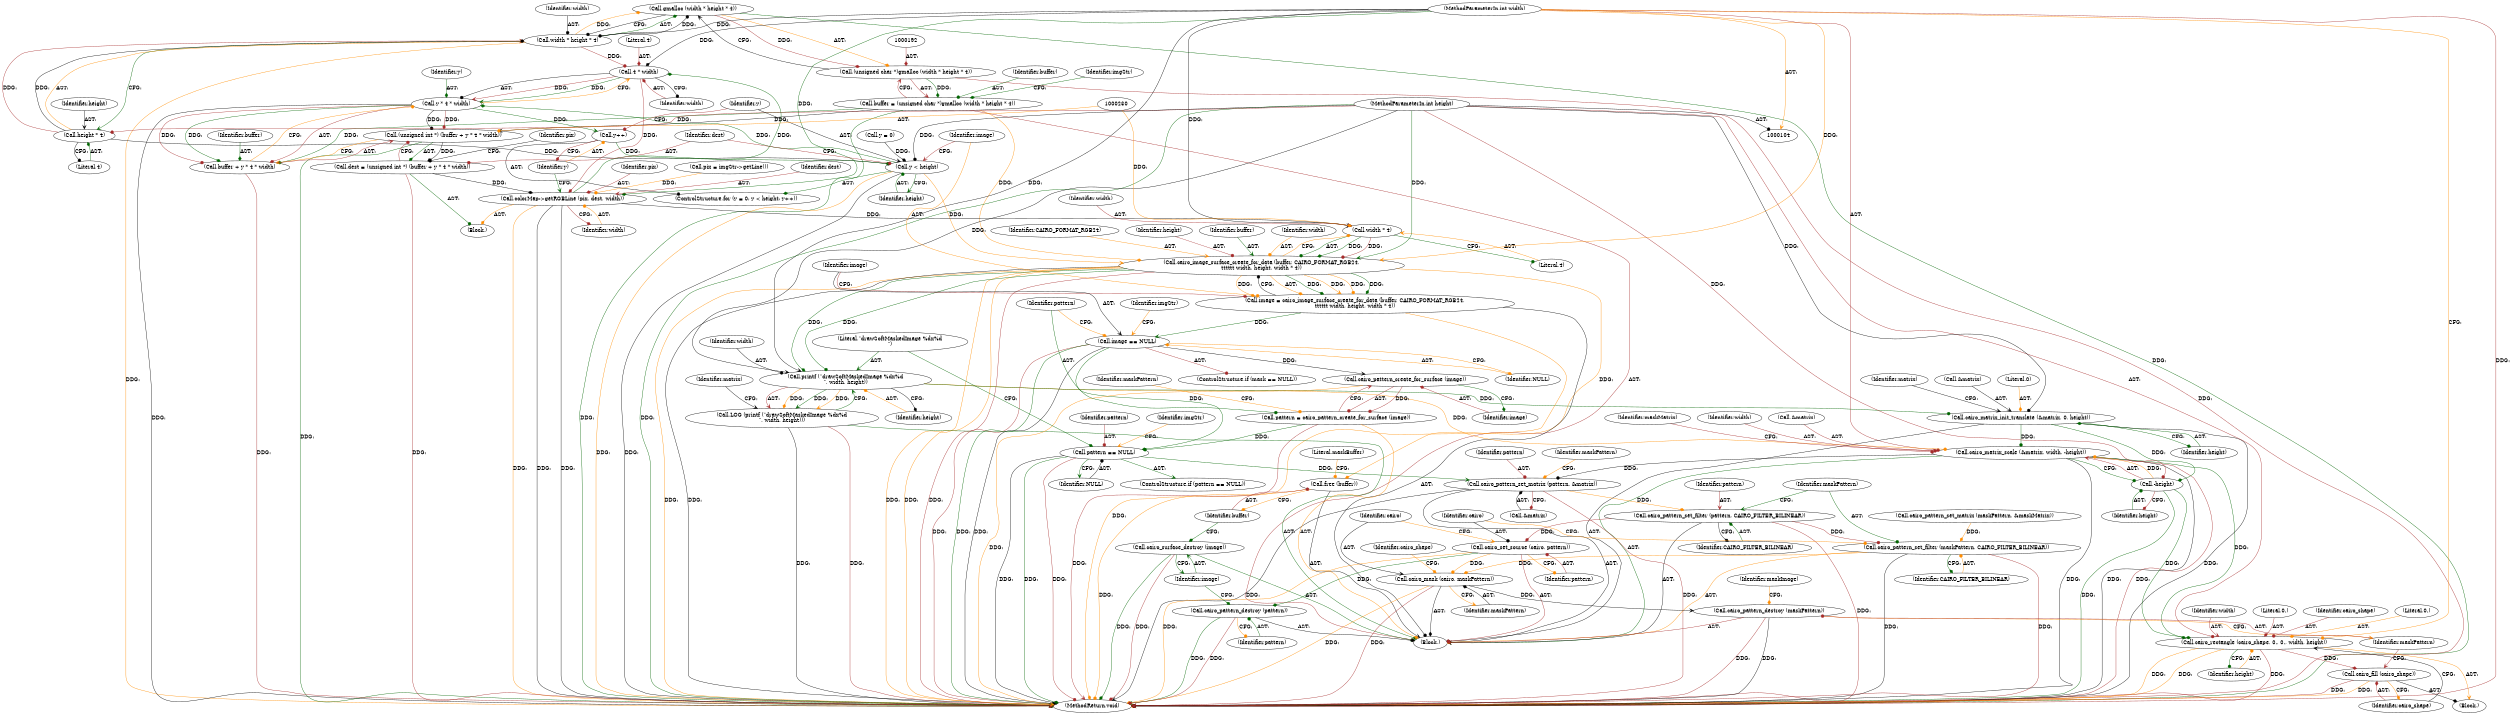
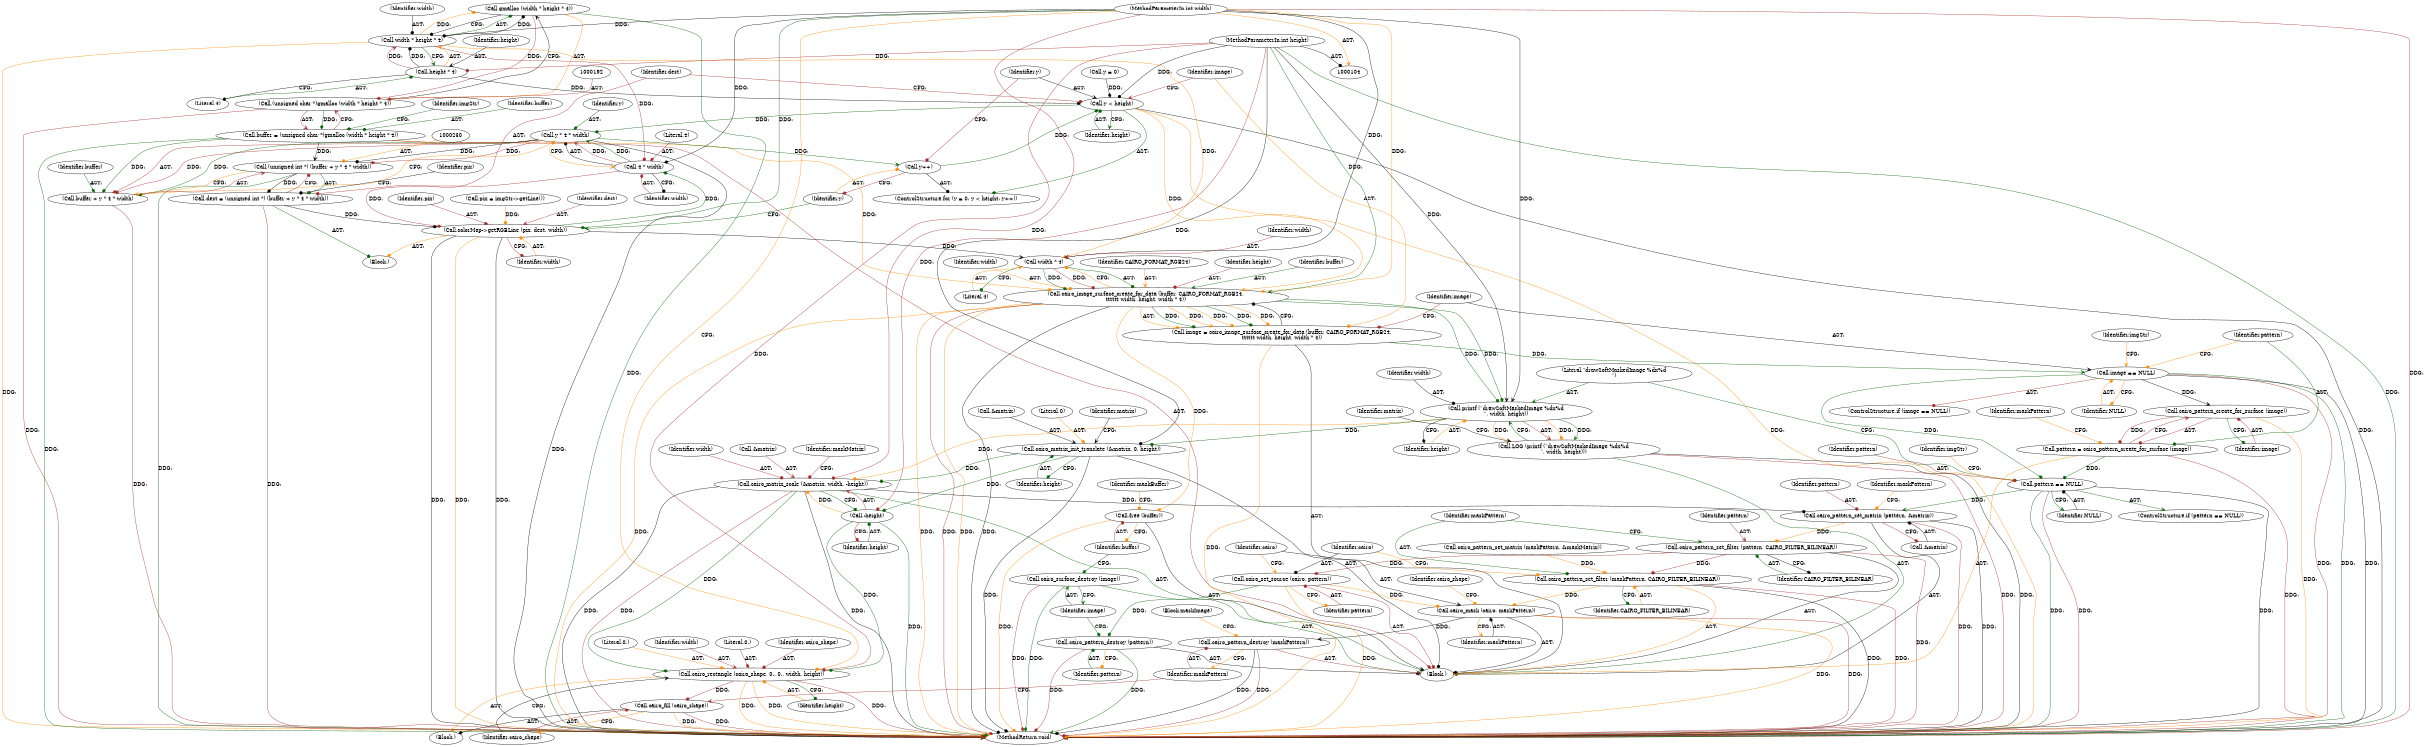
(1142, 215) -> (946, 60)
(1857, 215) -> (1040, 231)
(1247, 380) -> (1900, 412)
(2136, 380) -> (762, 354)
(1338, 453) -> (1139, 485)
(1769, 580) -> (1187, 611)
